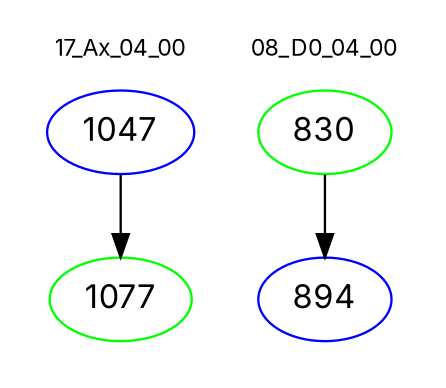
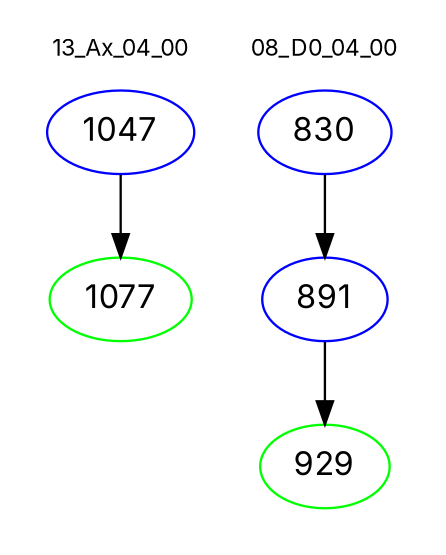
(121, 50) -> (121, 50)
(325, 132) -> (325, 132)
(325, 299) -> (325, 299)
none -> (325, 466)
